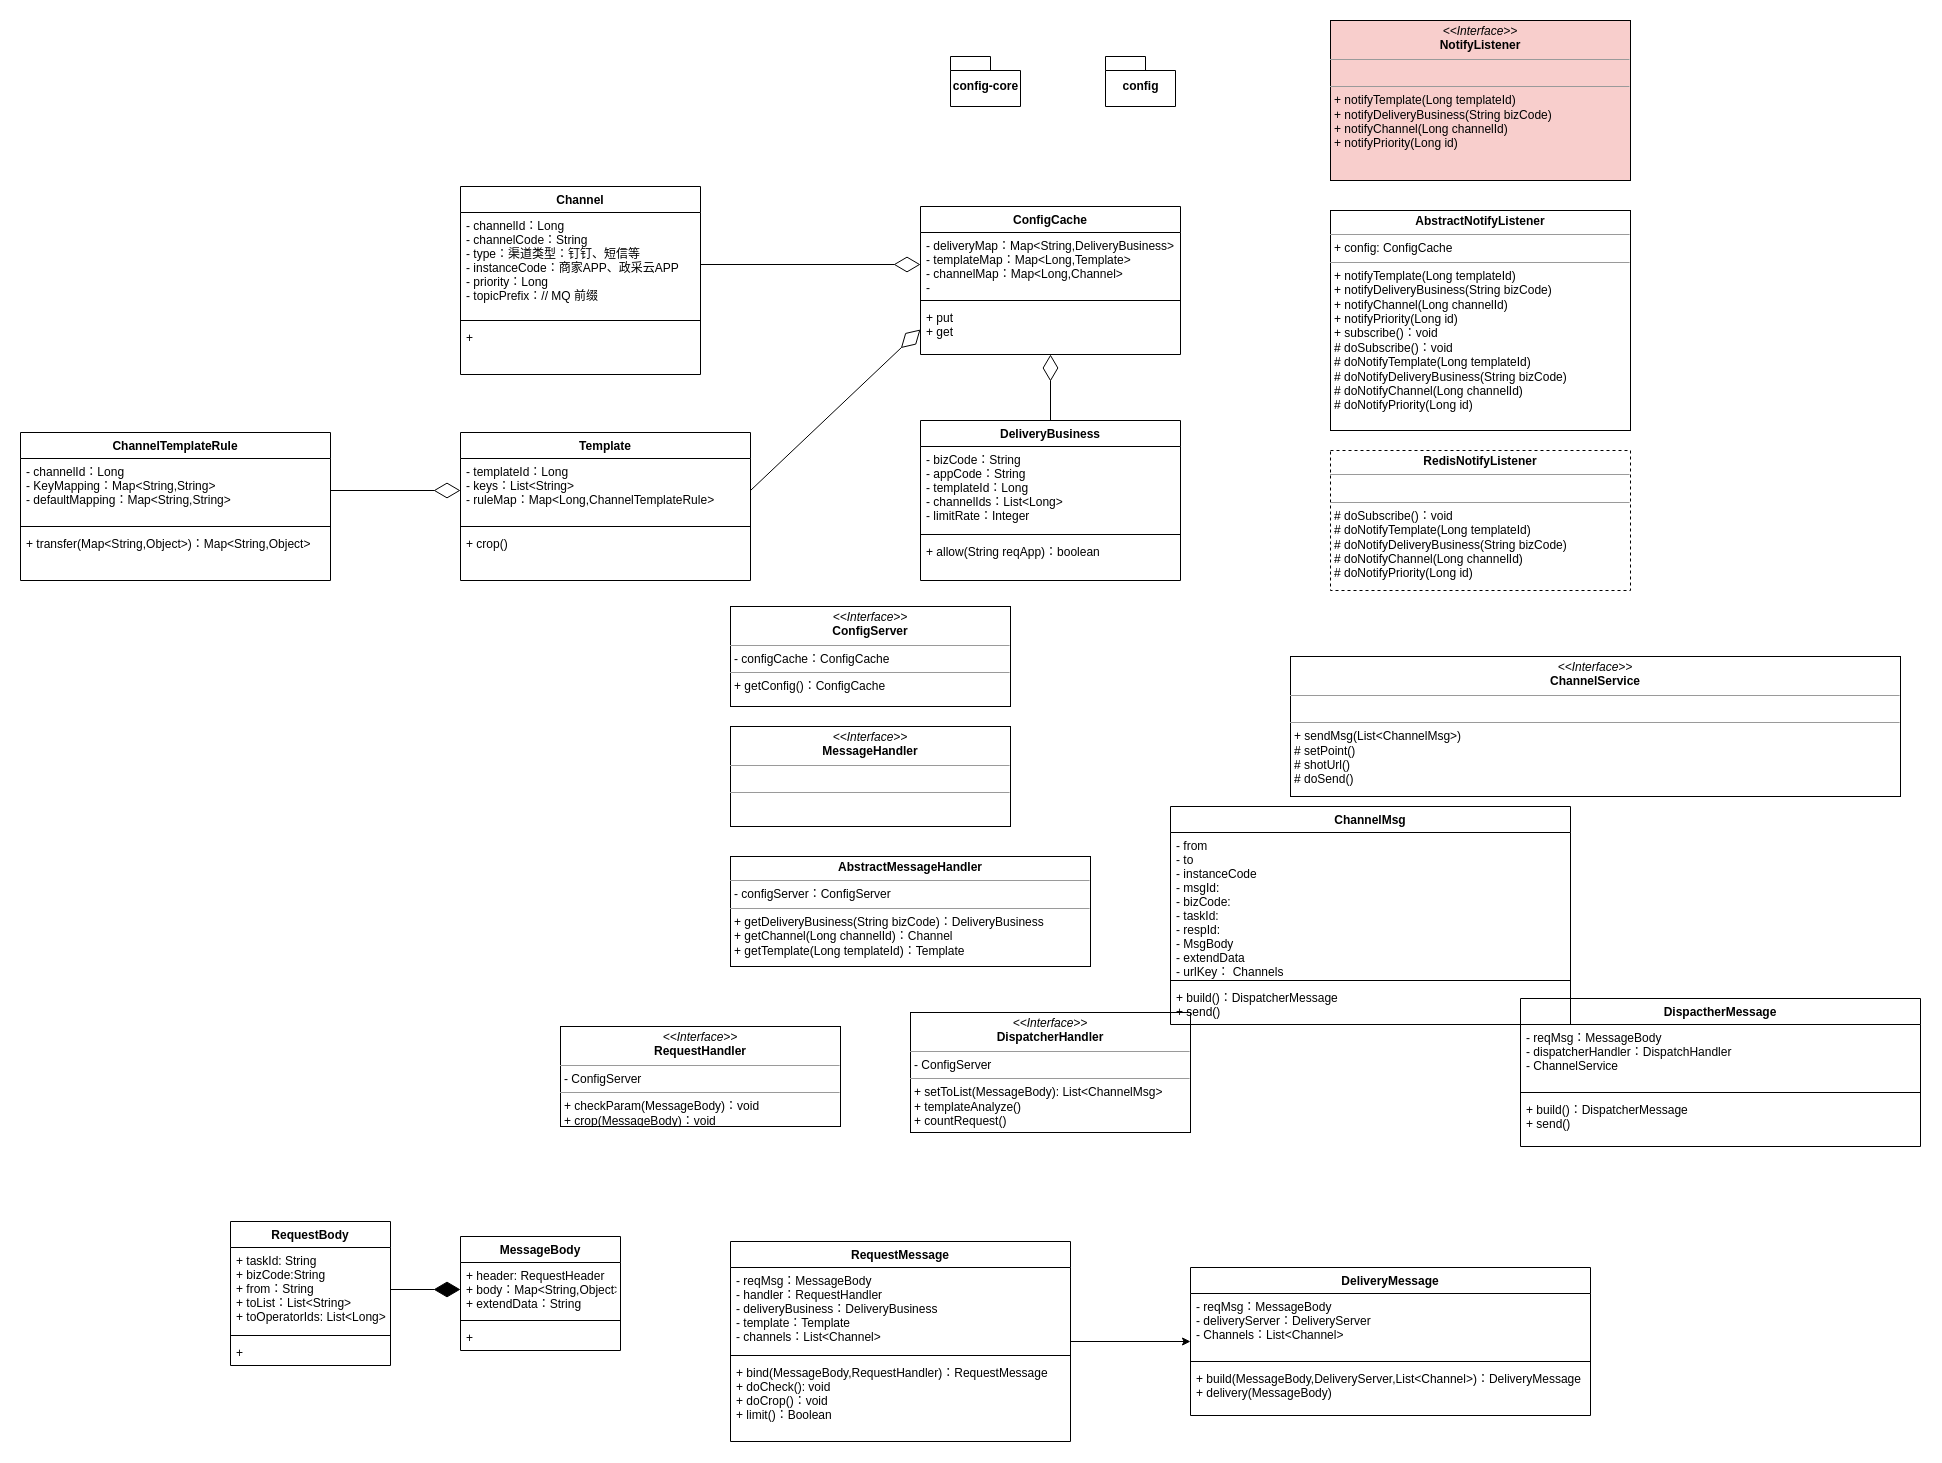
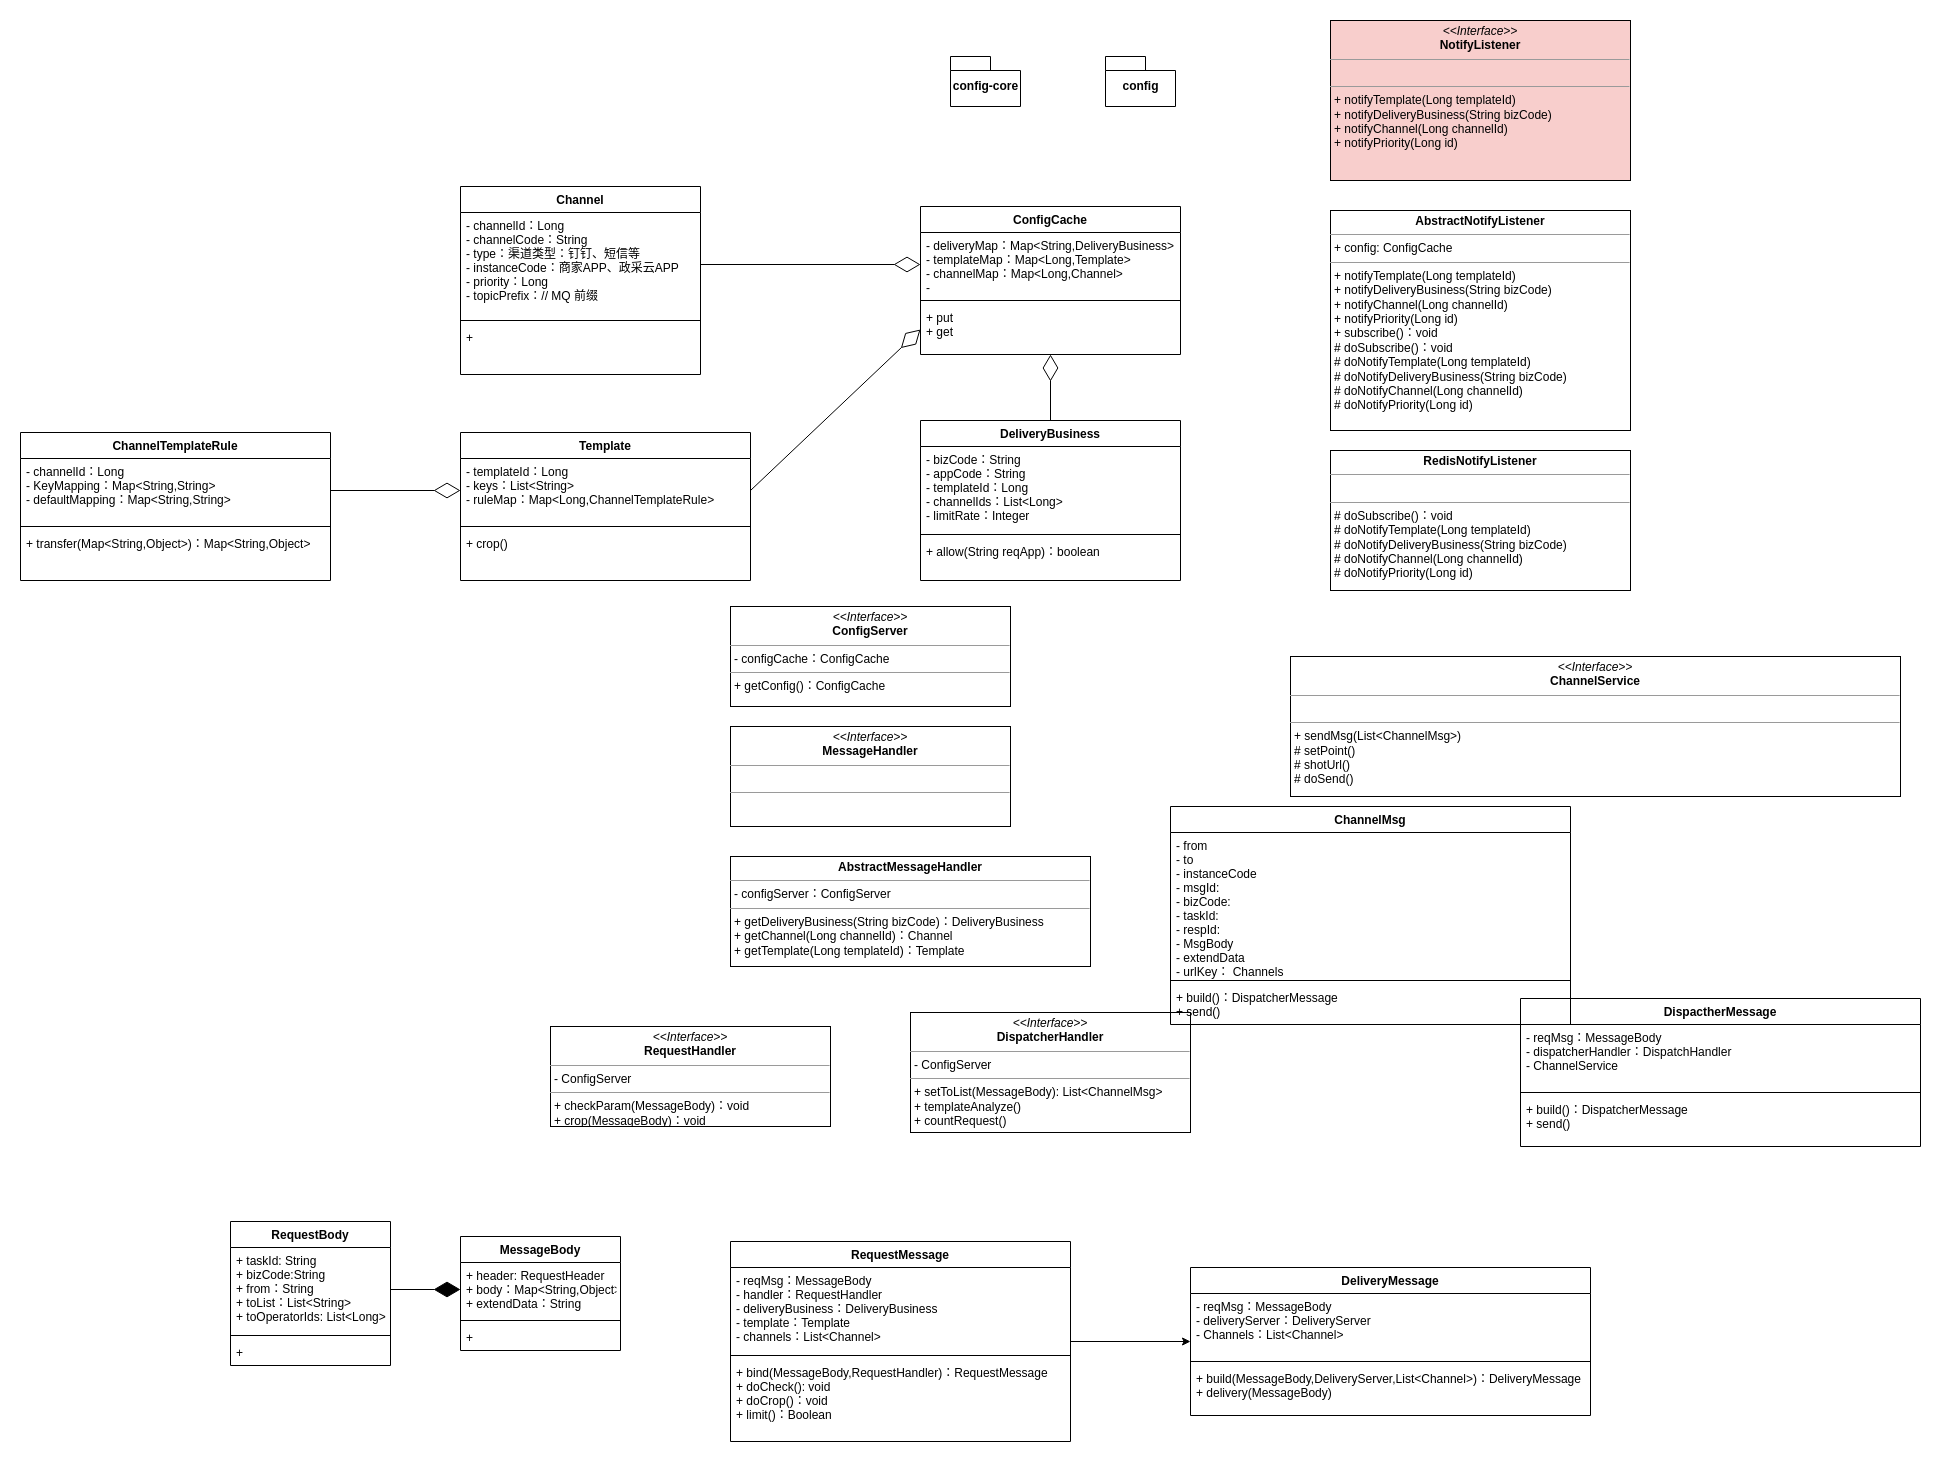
(1481, 521) -> (1481, 521)
(701, 1077) -> (691, 1077)
